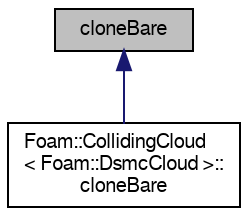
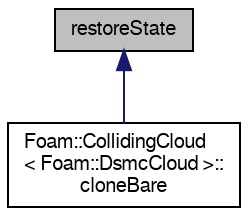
(124, 30) -> (124, 30)
